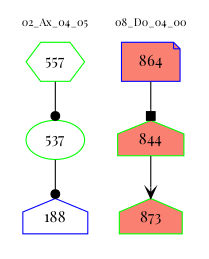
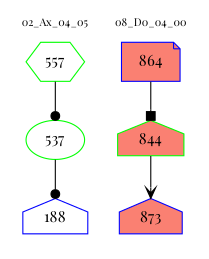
(151, 218) -> (151, 218)
